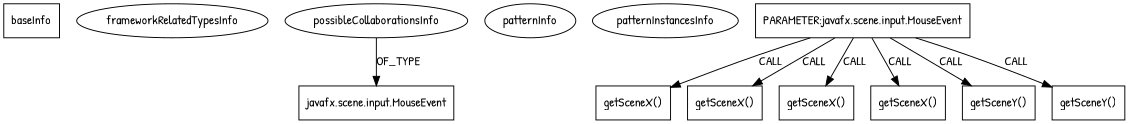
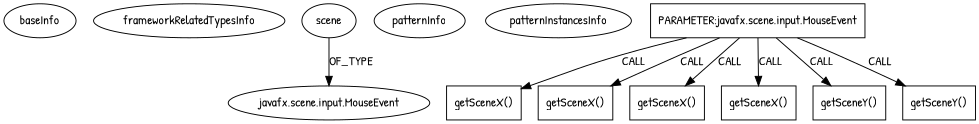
(32, 21) -> (40, 21)
(376, 21) -> (329, 21)
(376, 103) -> (329, 103)
